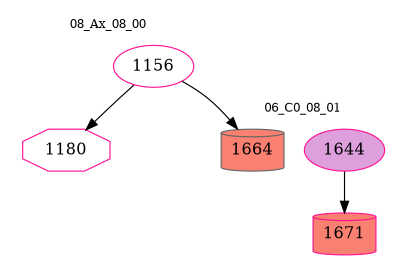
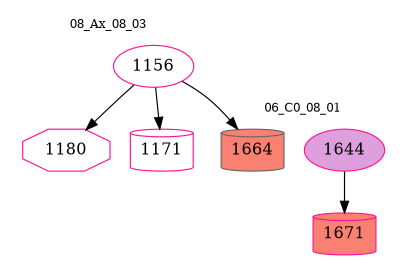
(108, 25) -> (108, 25)
none -> (162, 150)
